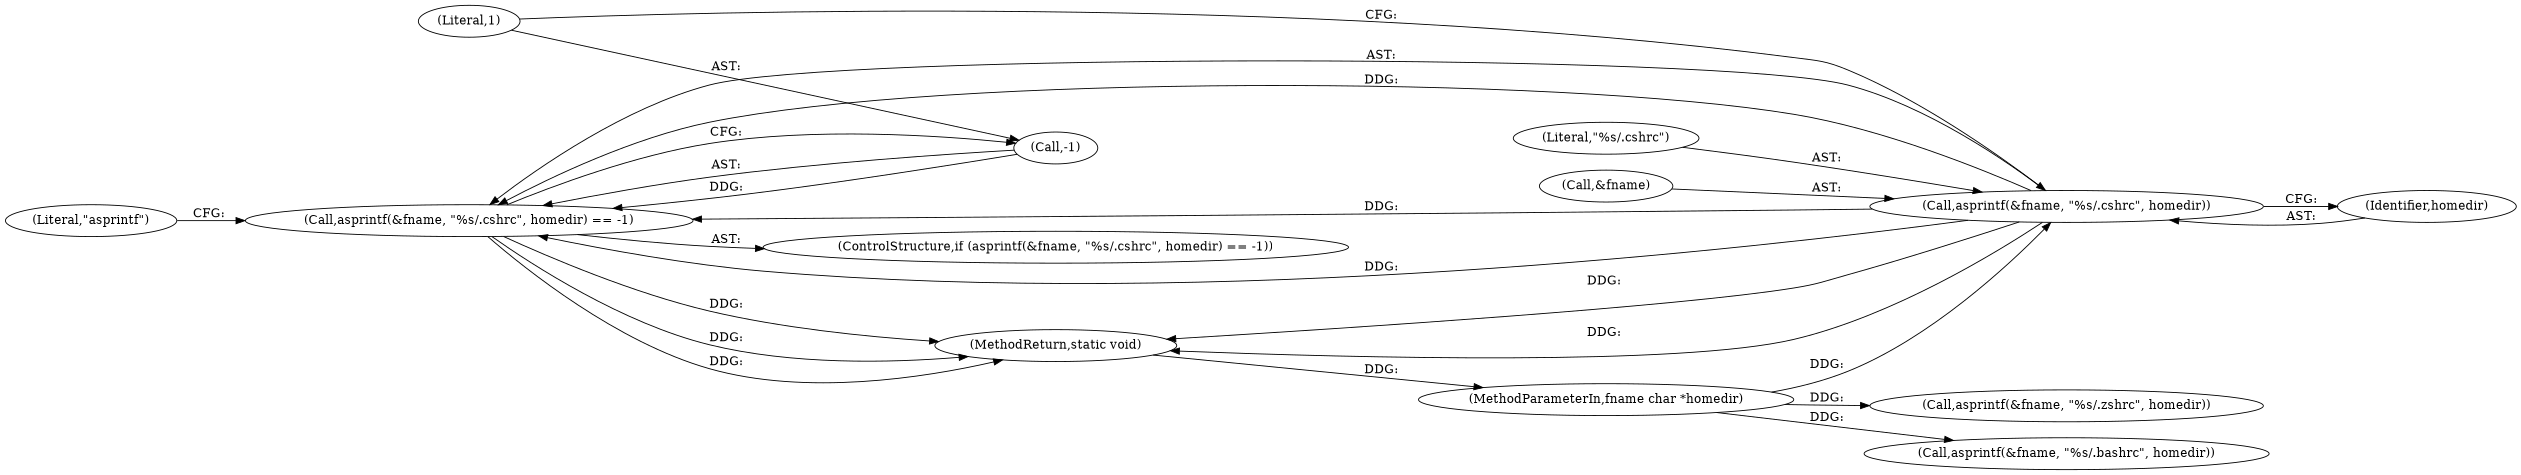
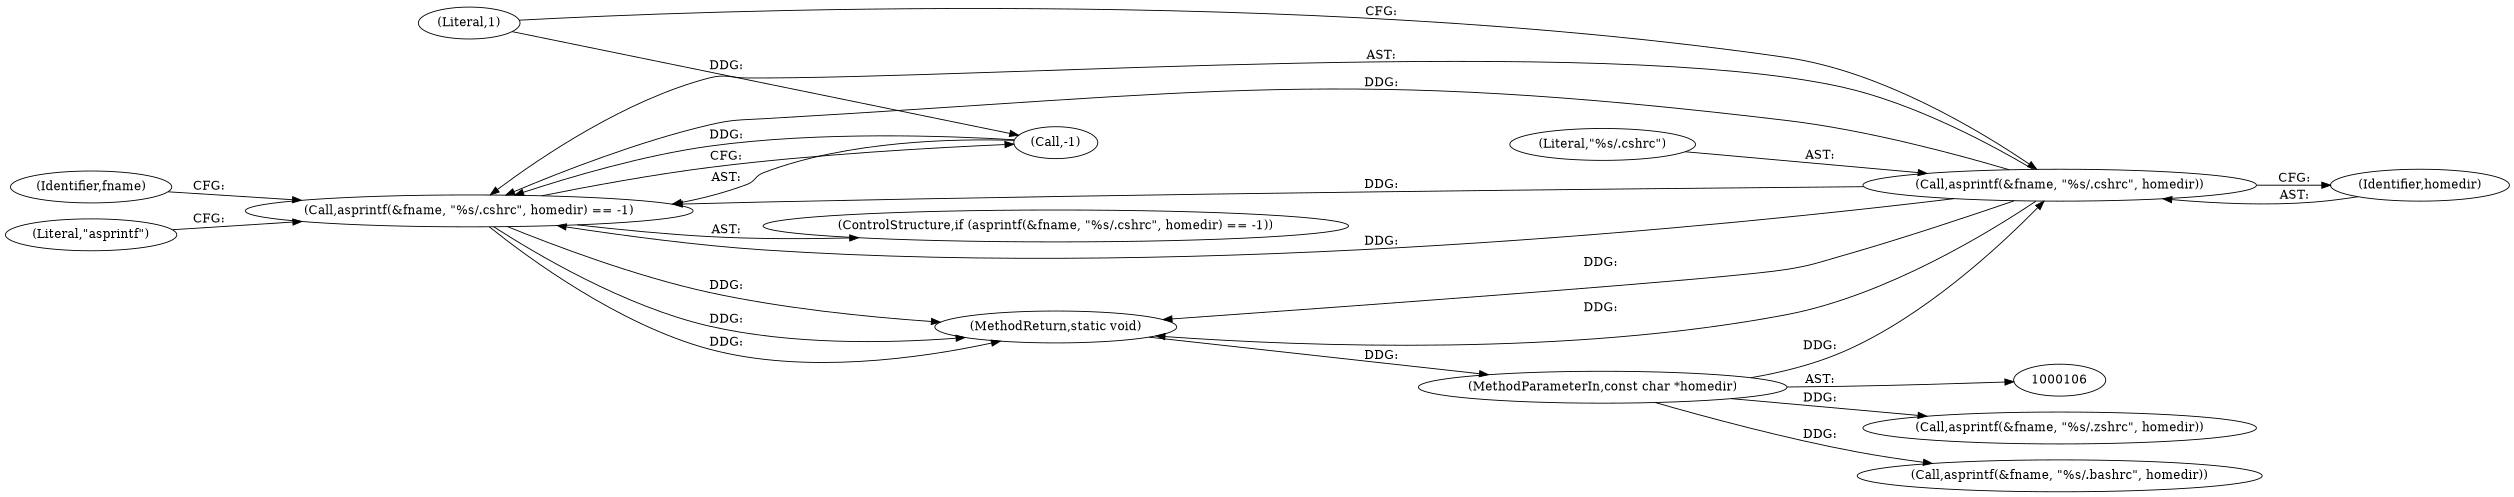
(728, 67) -> (728, 66)
(1606, 186) -> none
none -> (91, 187)
none -> (2060, 380)
(1606, 400) -> (1603, 387)
